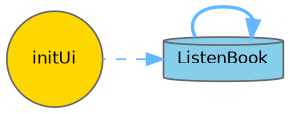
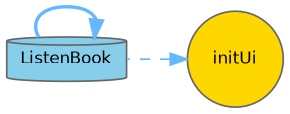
(125, 59) -> (149, 59)
